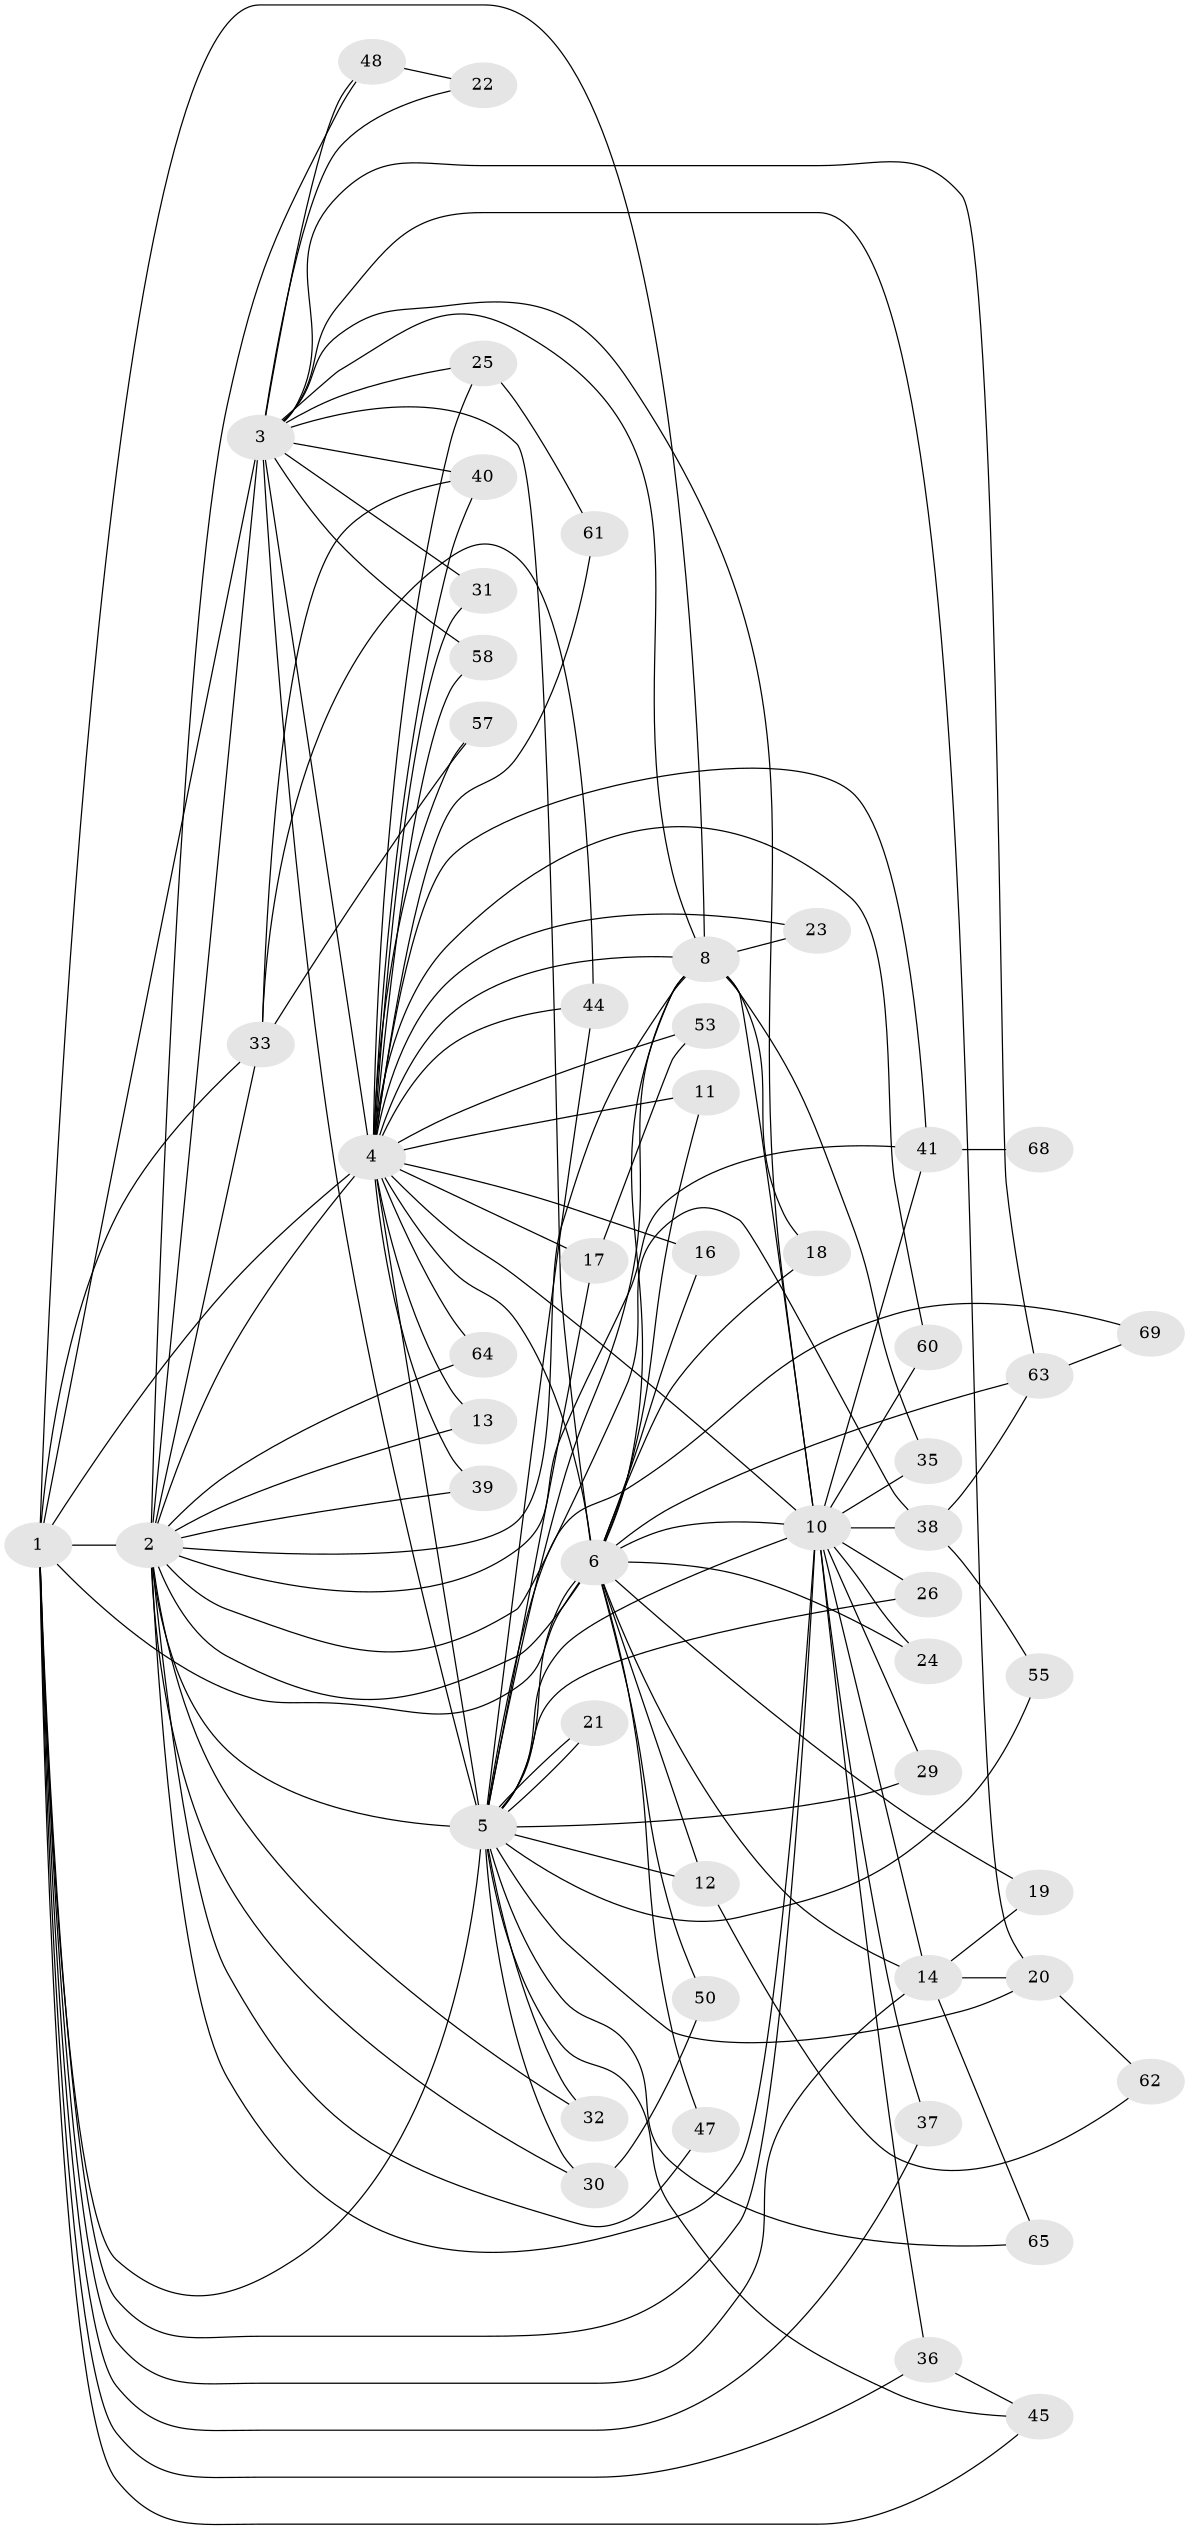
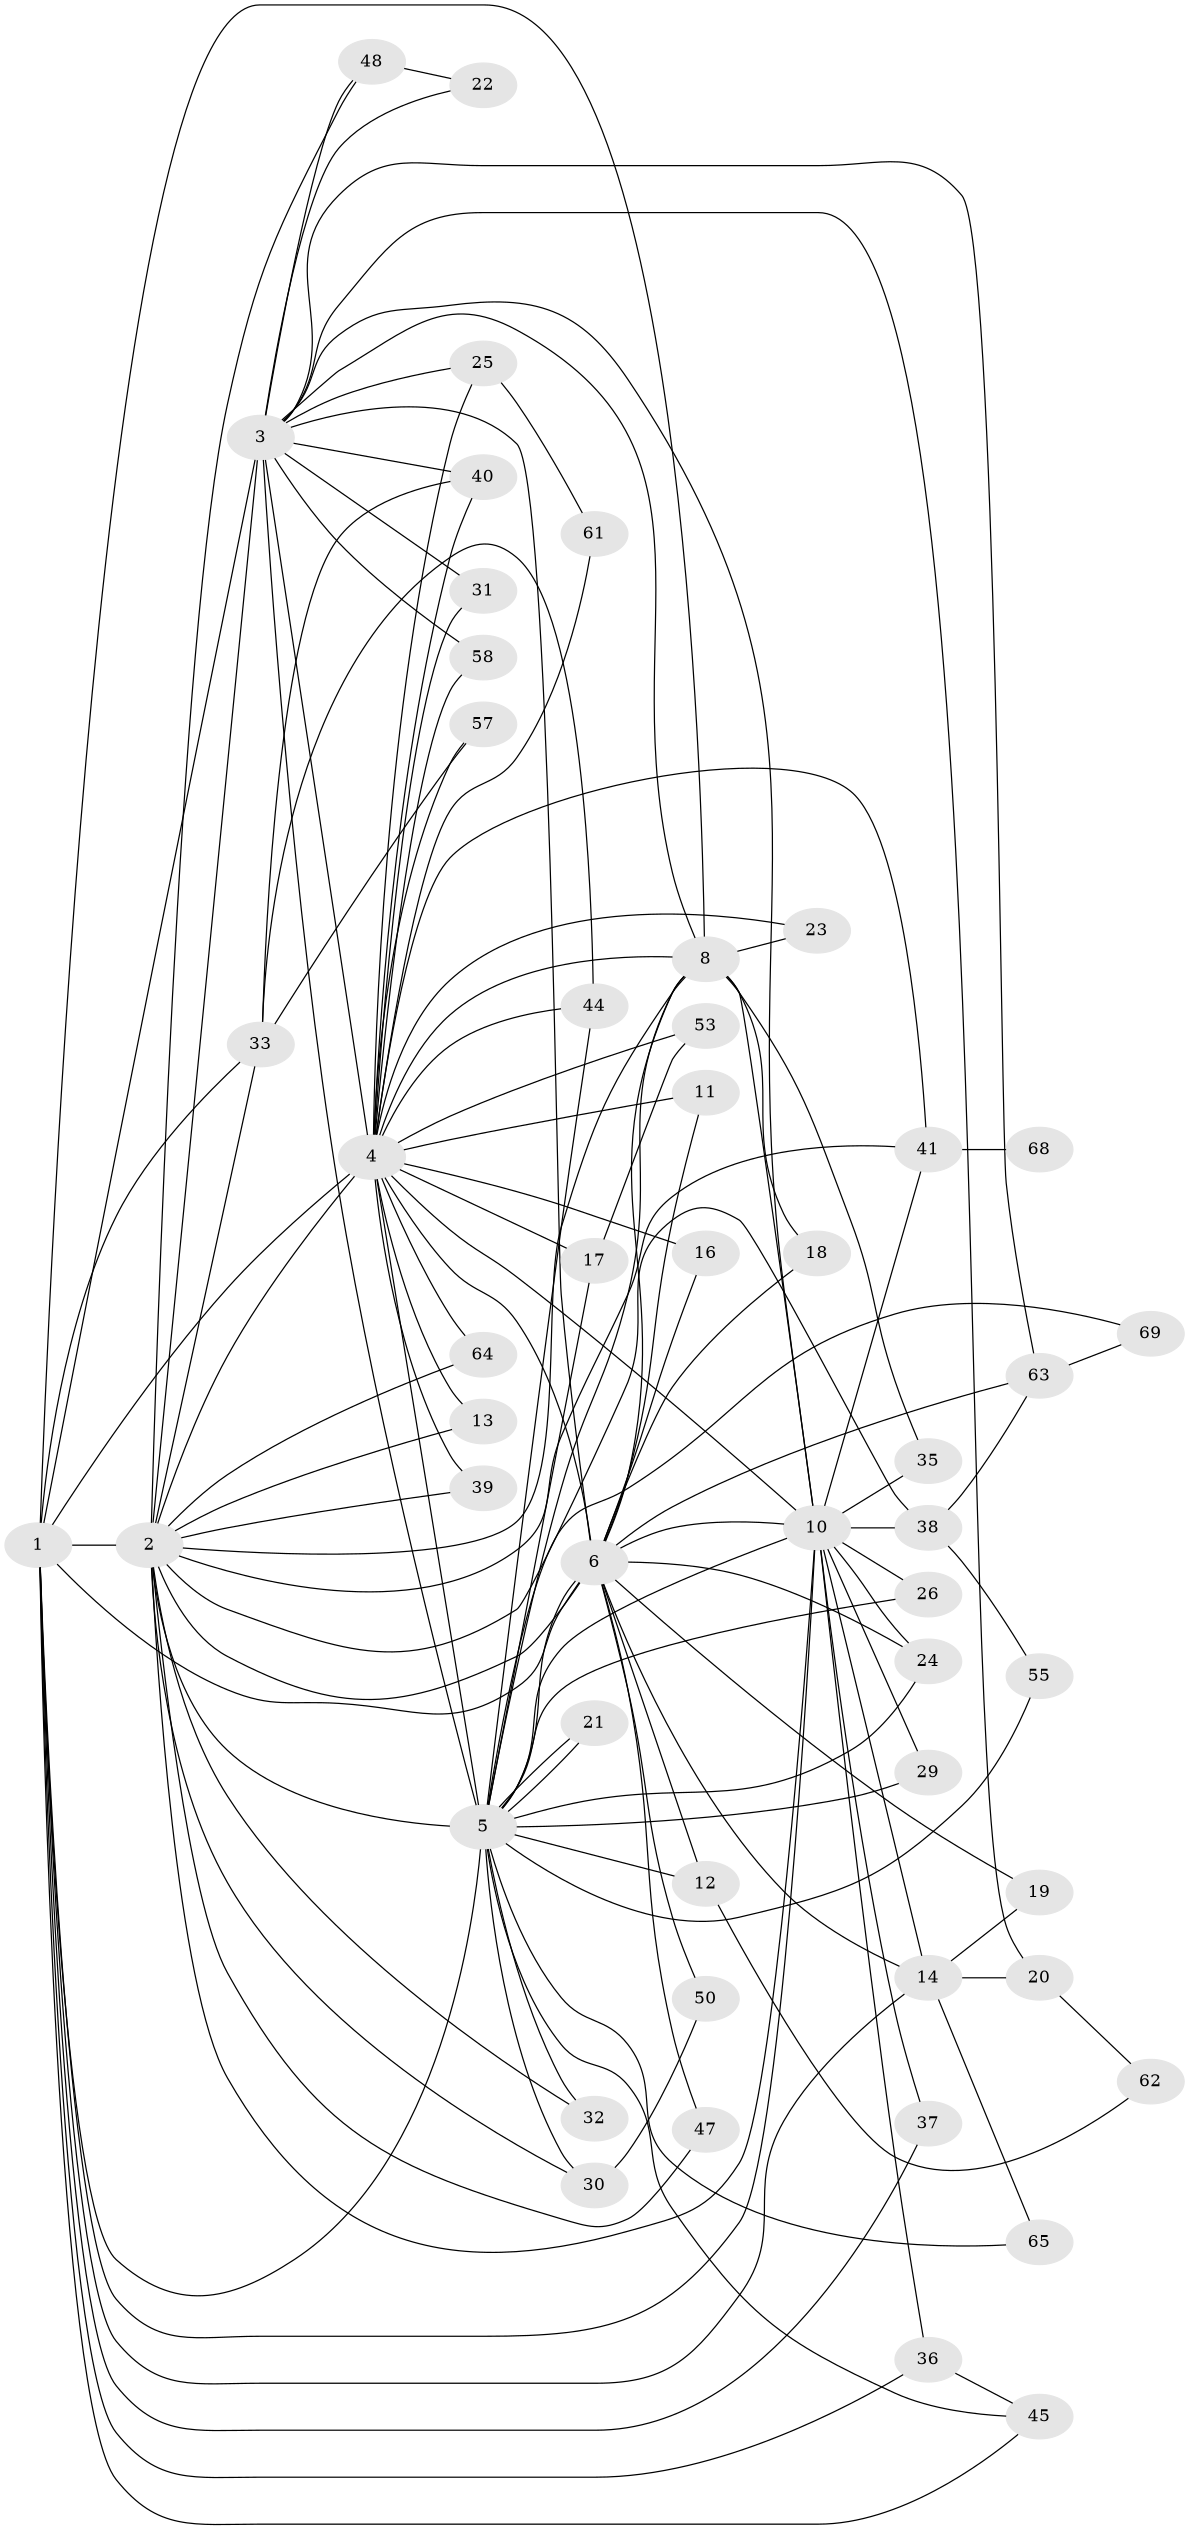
(928, 1347) -> none
(717, 2041) -> (732, 1790)
